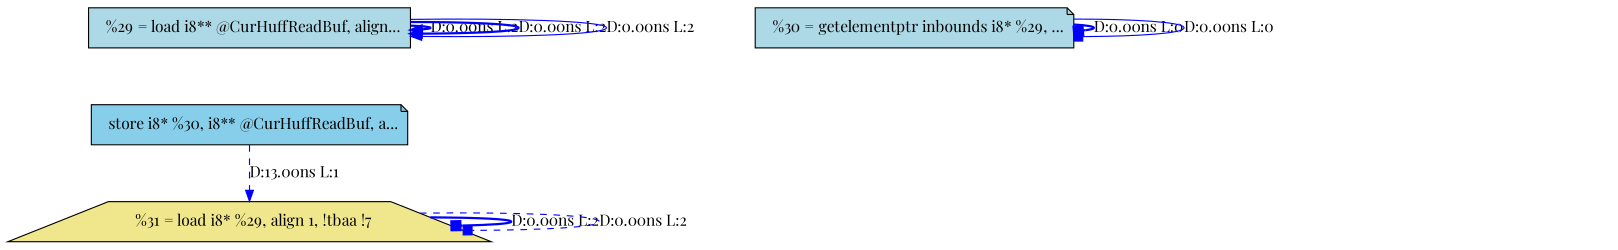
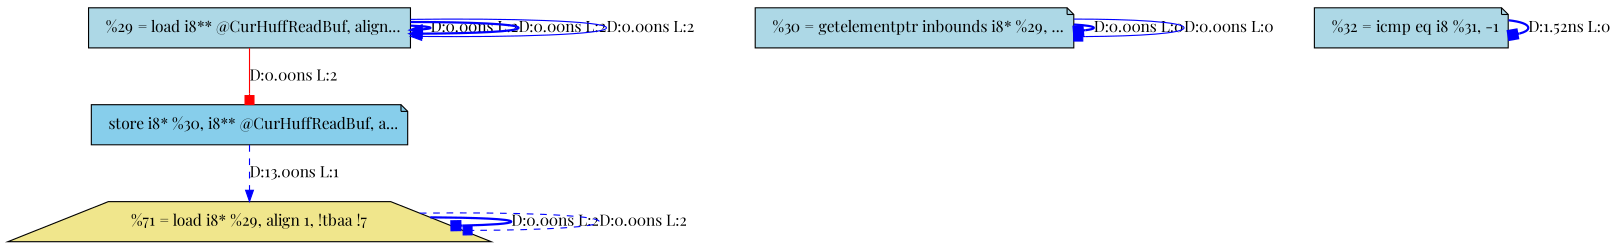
none -> (1411, 28)
none -> (250, 71)
(250, 222) -> (250, 222)
